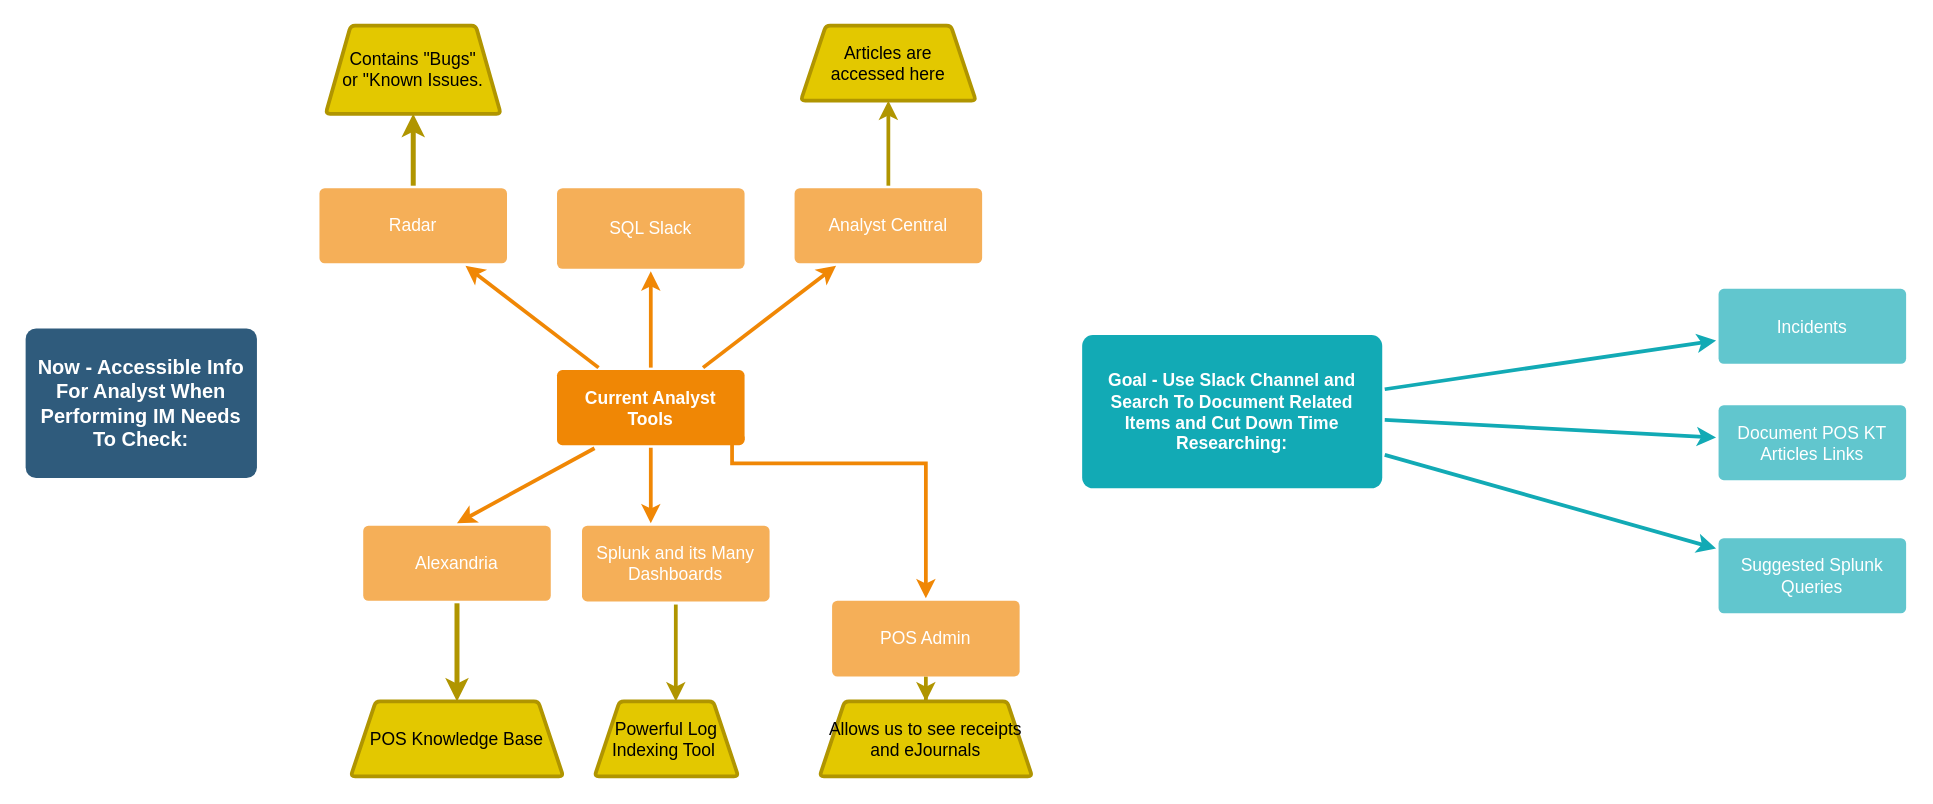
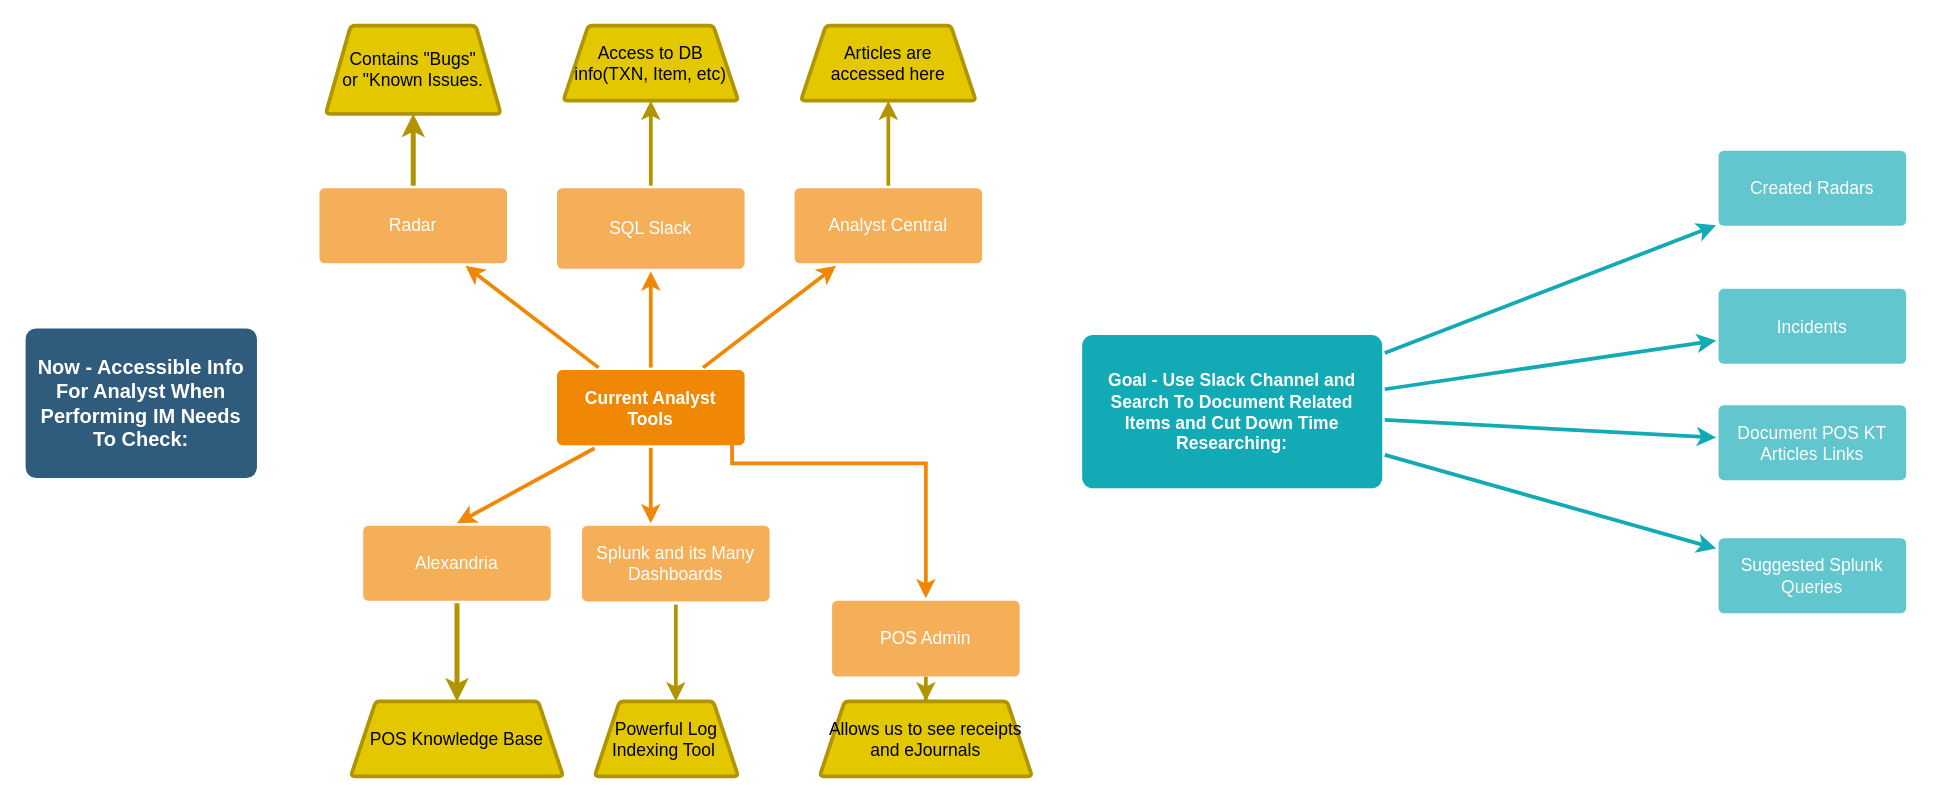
none -> (651, 63)
none -> (651, 149)
none -> (1812, 188)
none -> (1544, 291)
